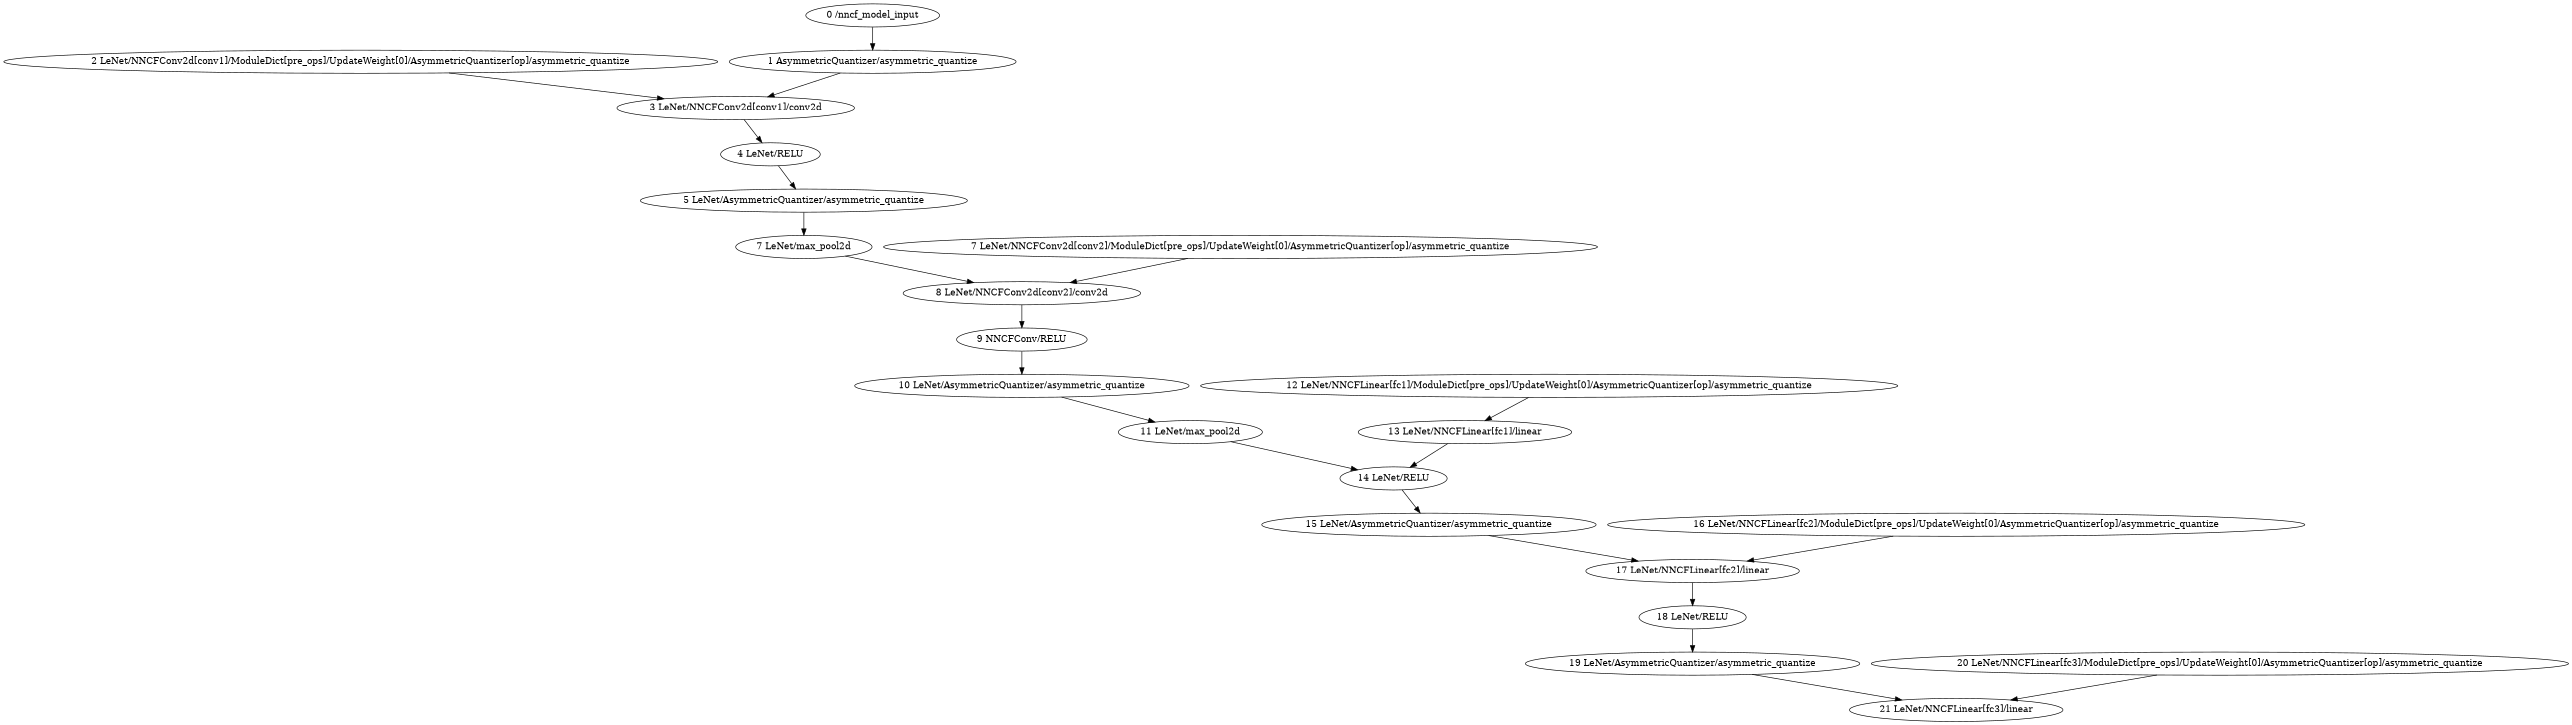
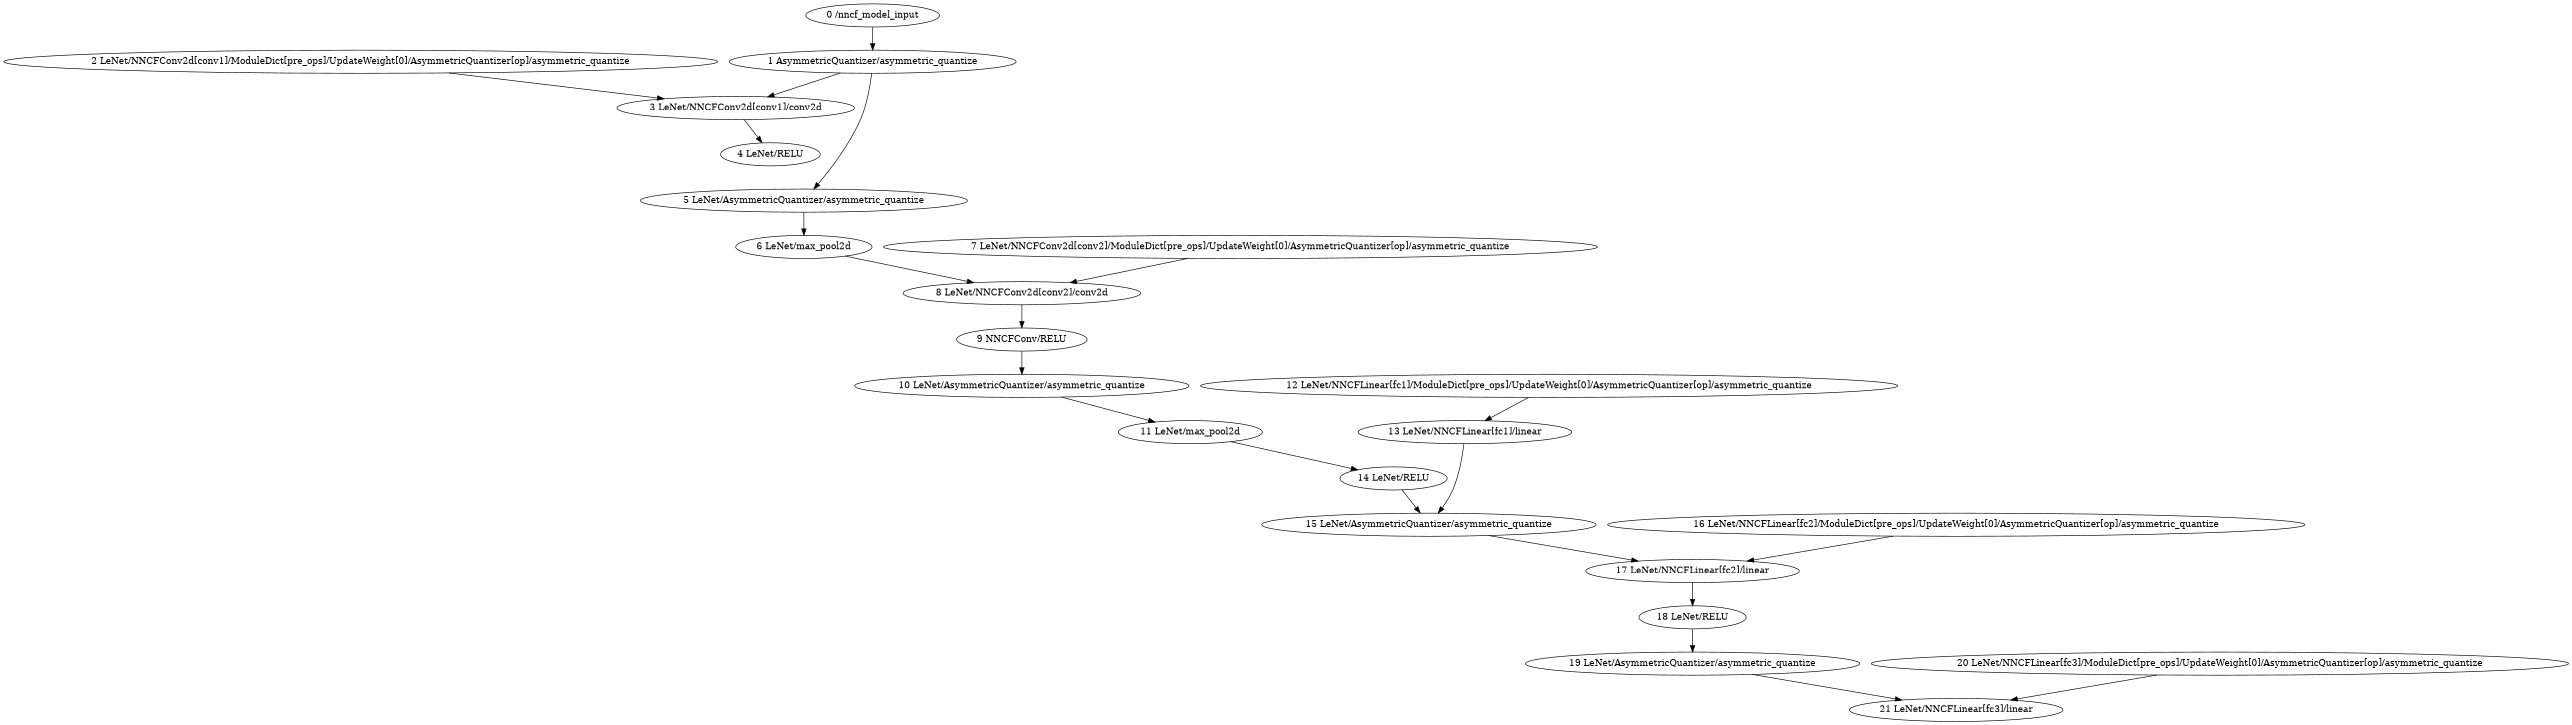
(785, 175) -> (854, 133)
(804, 247) -> (804, 247)
(1432, 454) -> (1457, 477)
